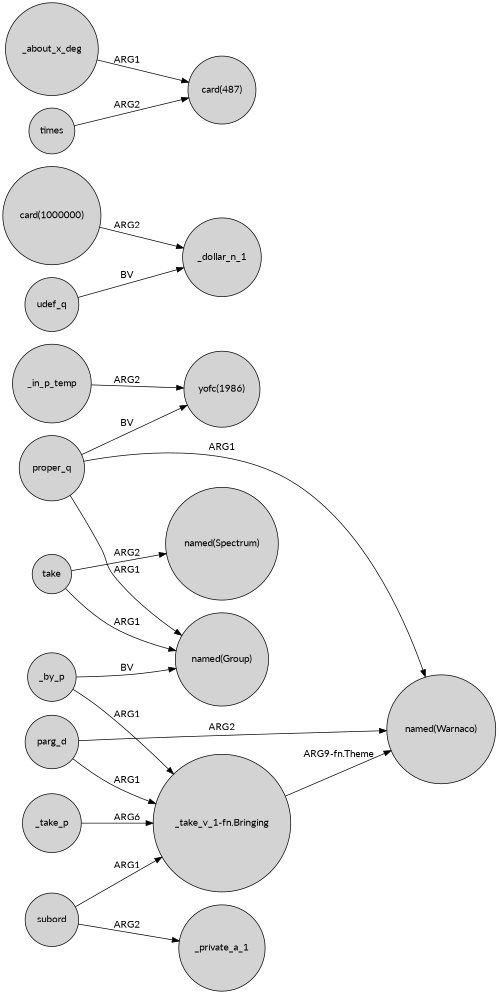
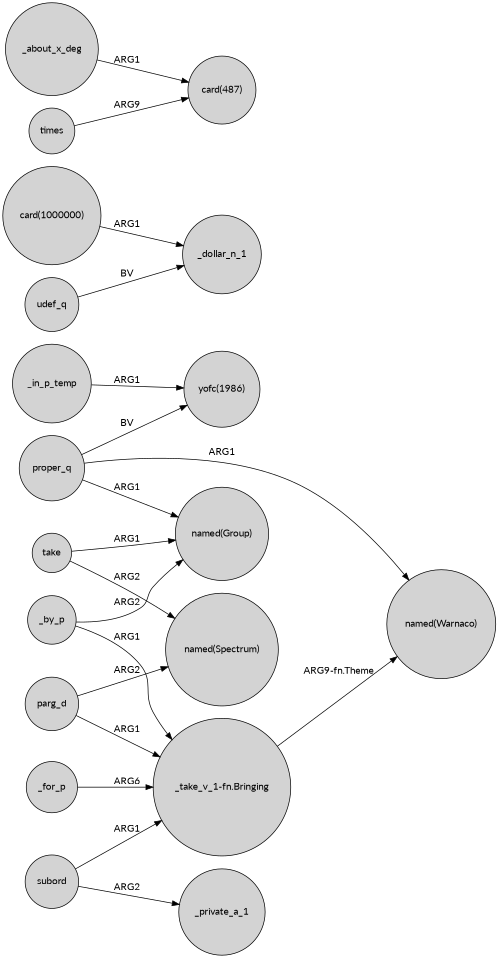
(127, 105) -> (127, 105)
(127, 226) -> (127, 224)
(127, 380) -> (127, 380)
(127, 668) -> (127, 603)
(229, 735) -> (119, 682)
(52, 823) -> (52, 787)
